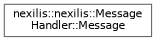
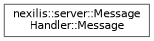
(78, 20) -> (77, 20)
